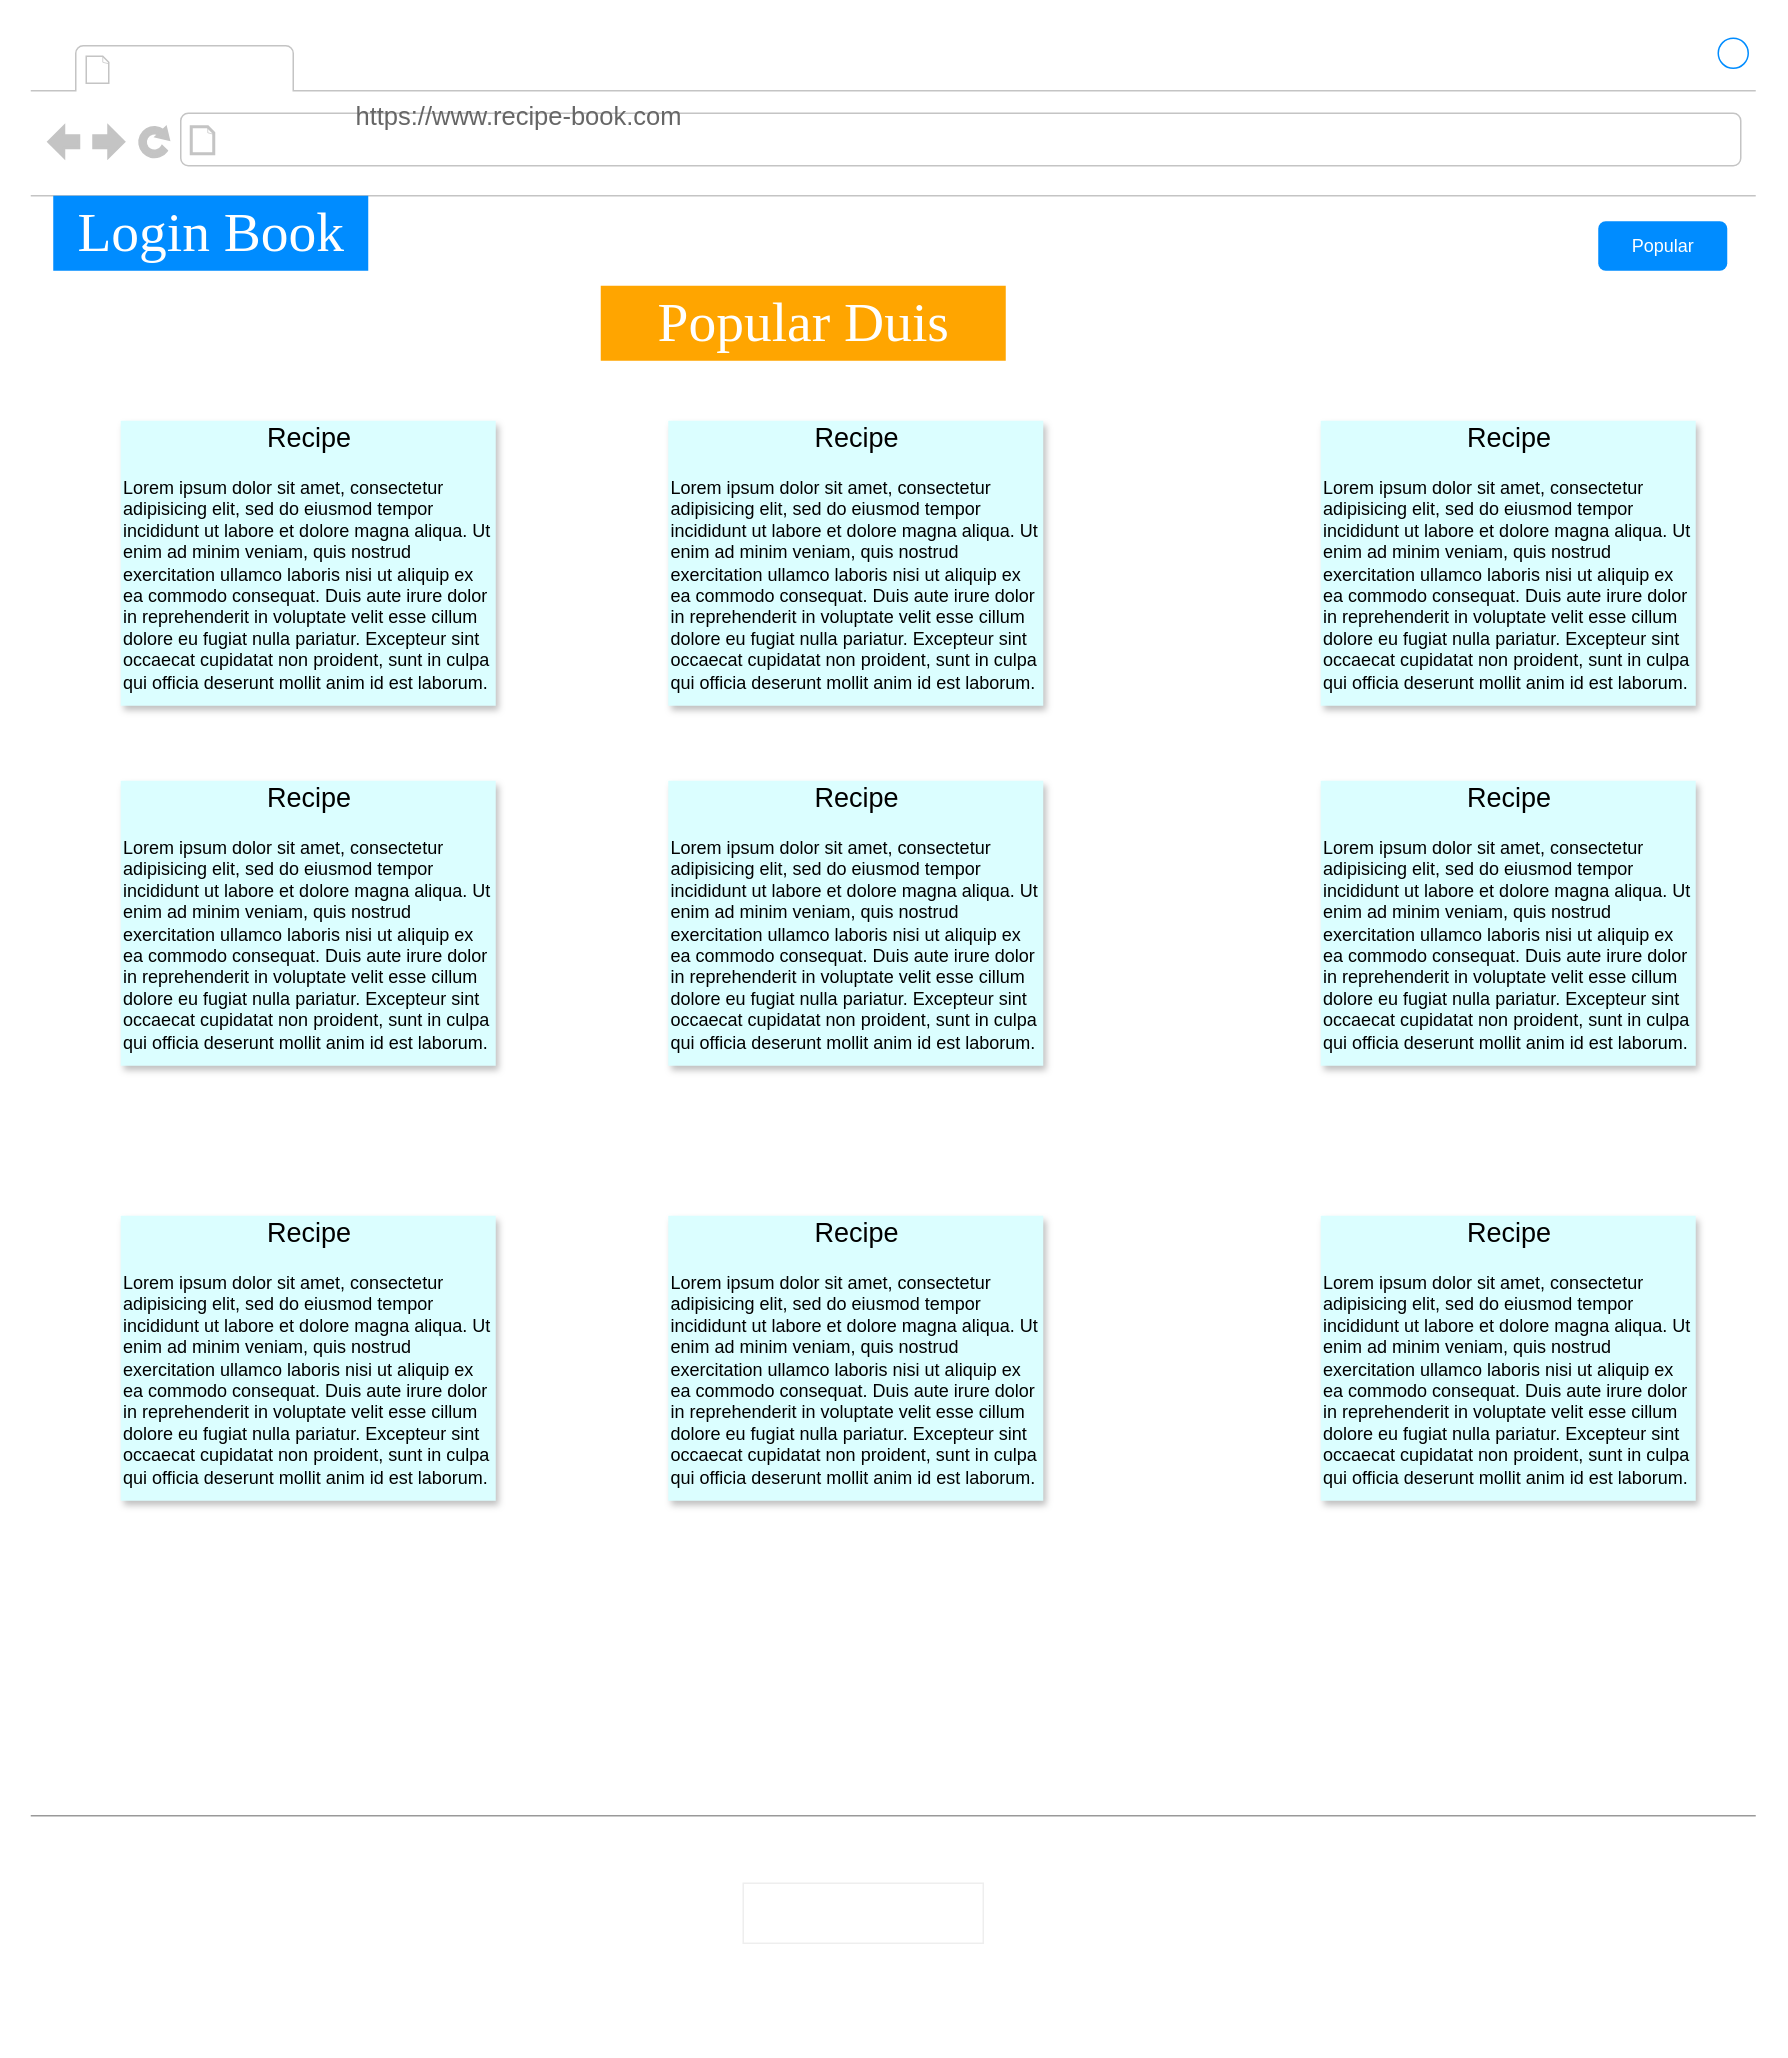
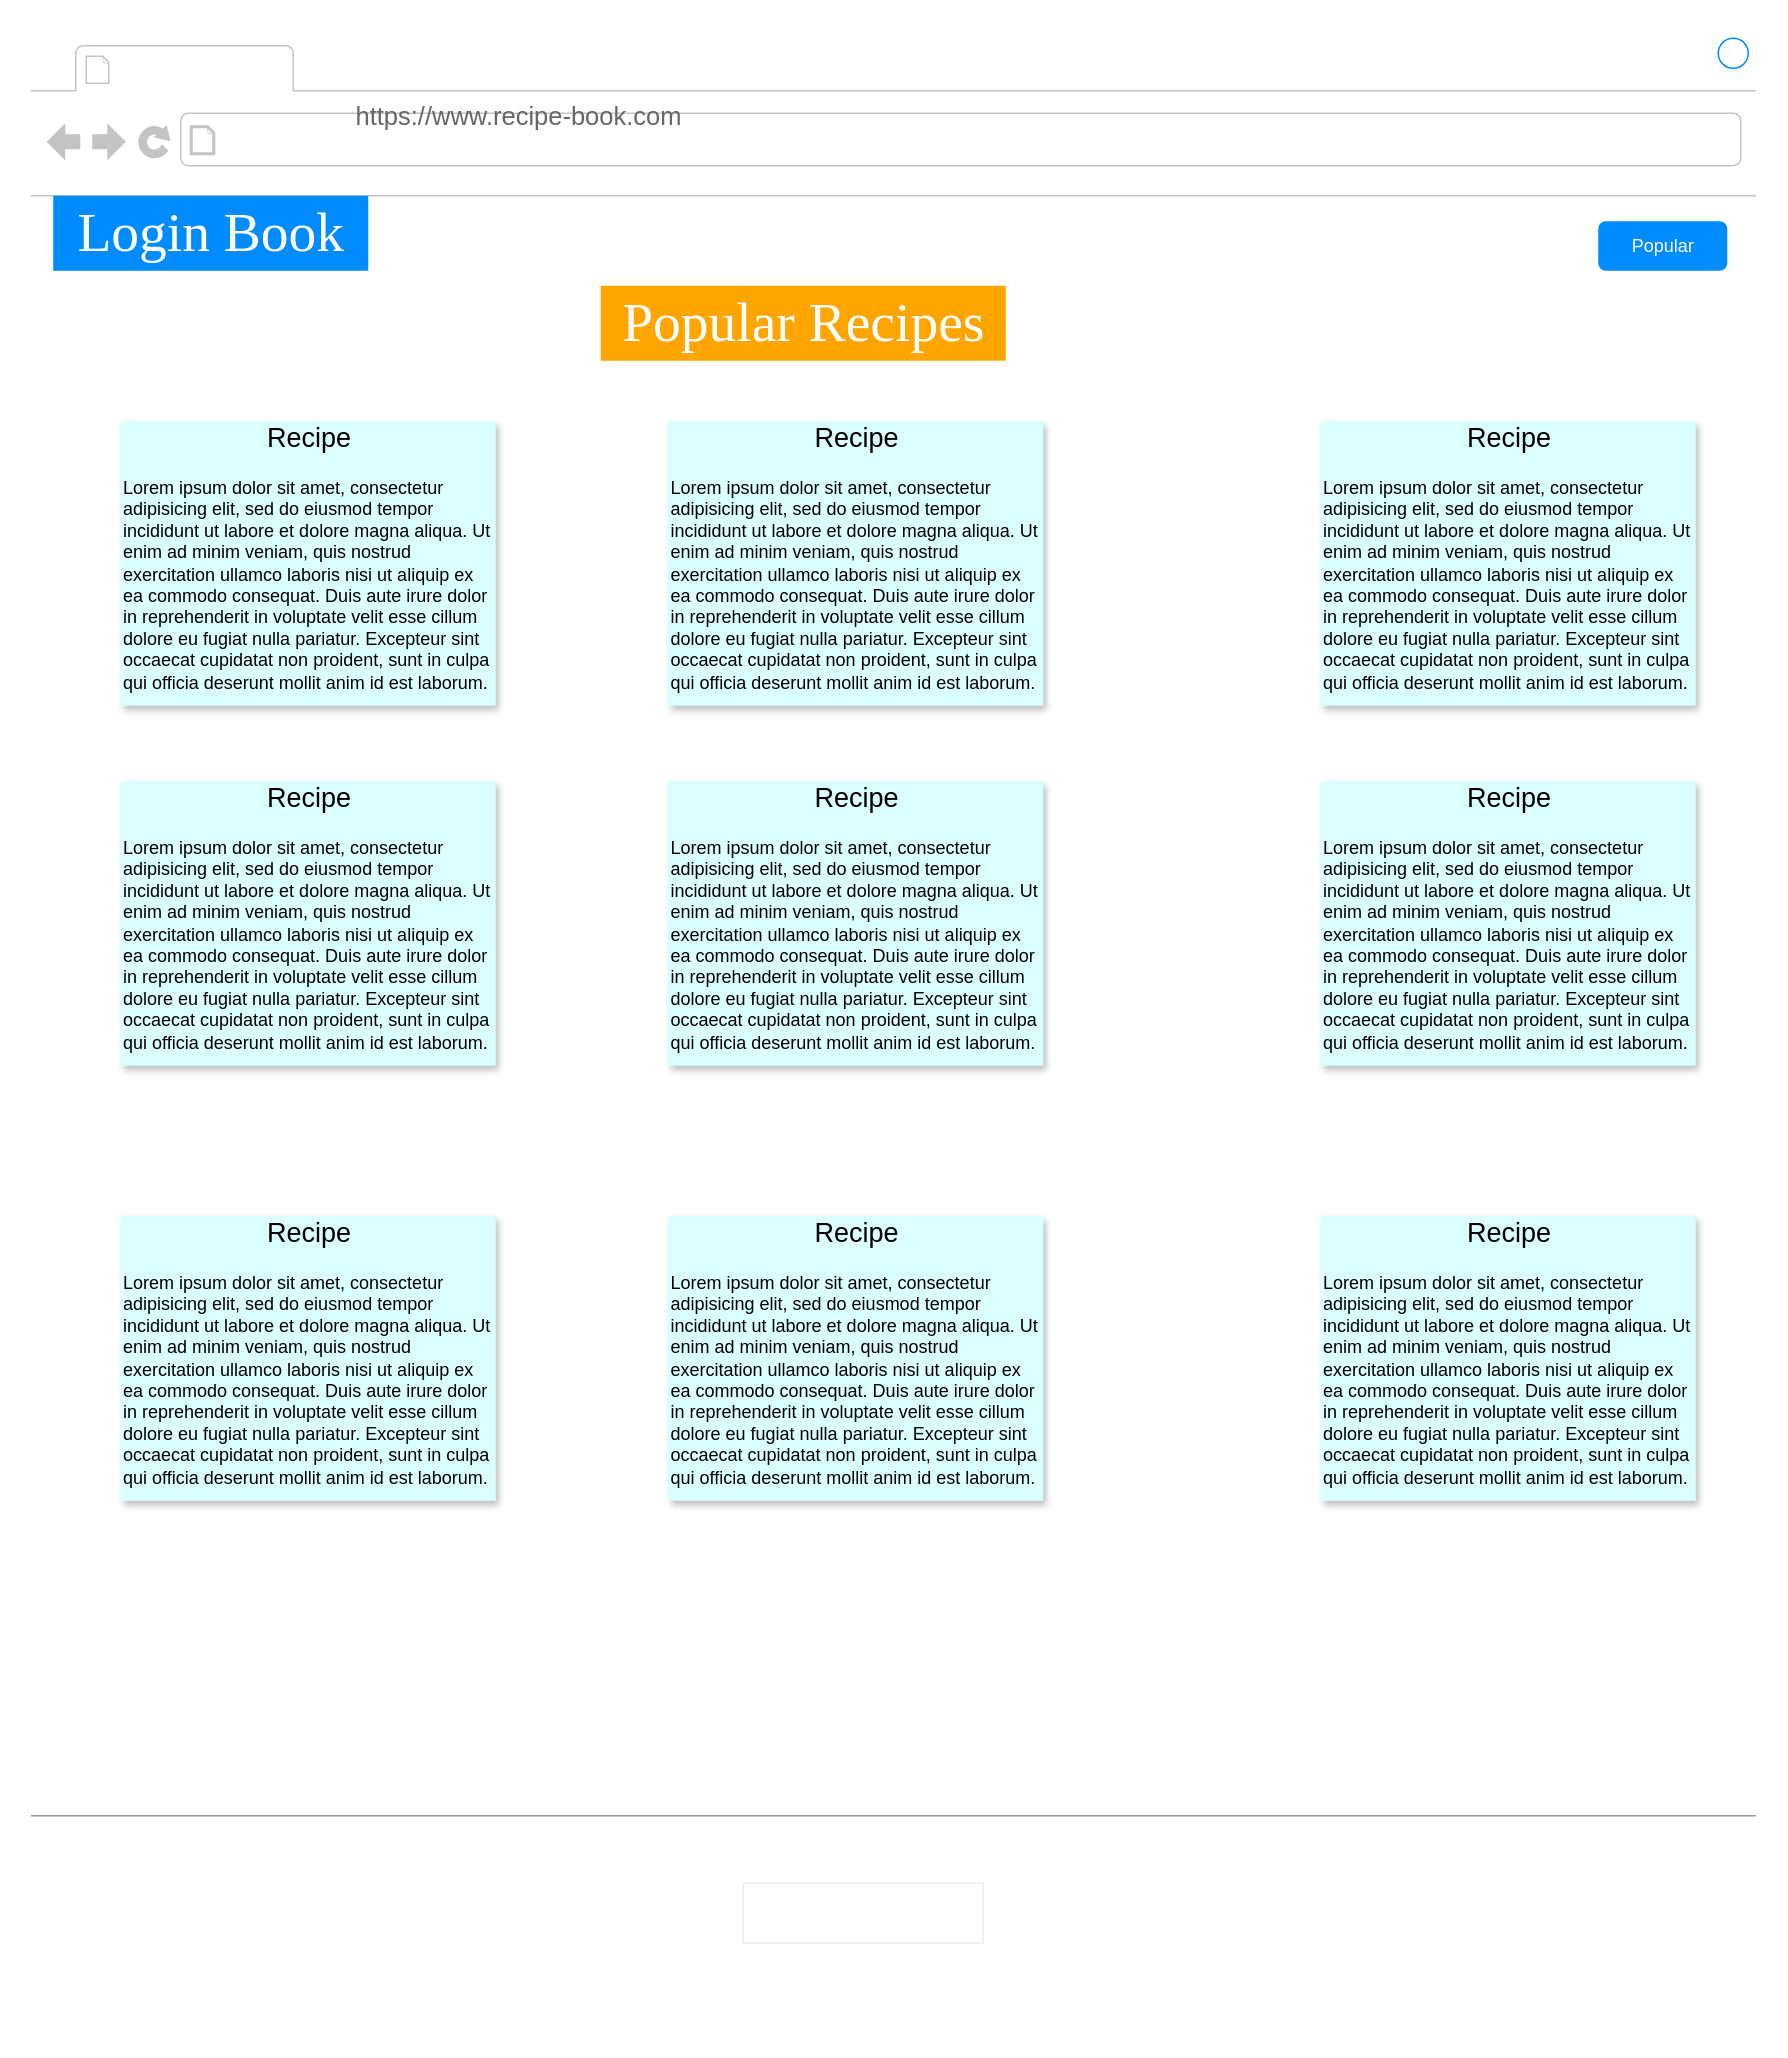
(804, 323) -> (804, 323)
